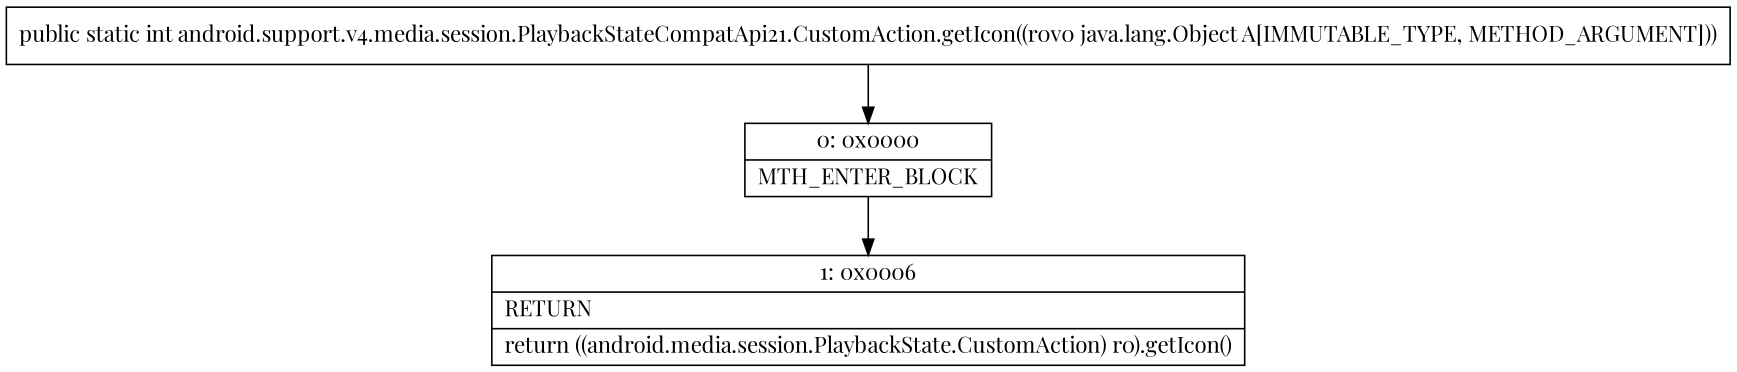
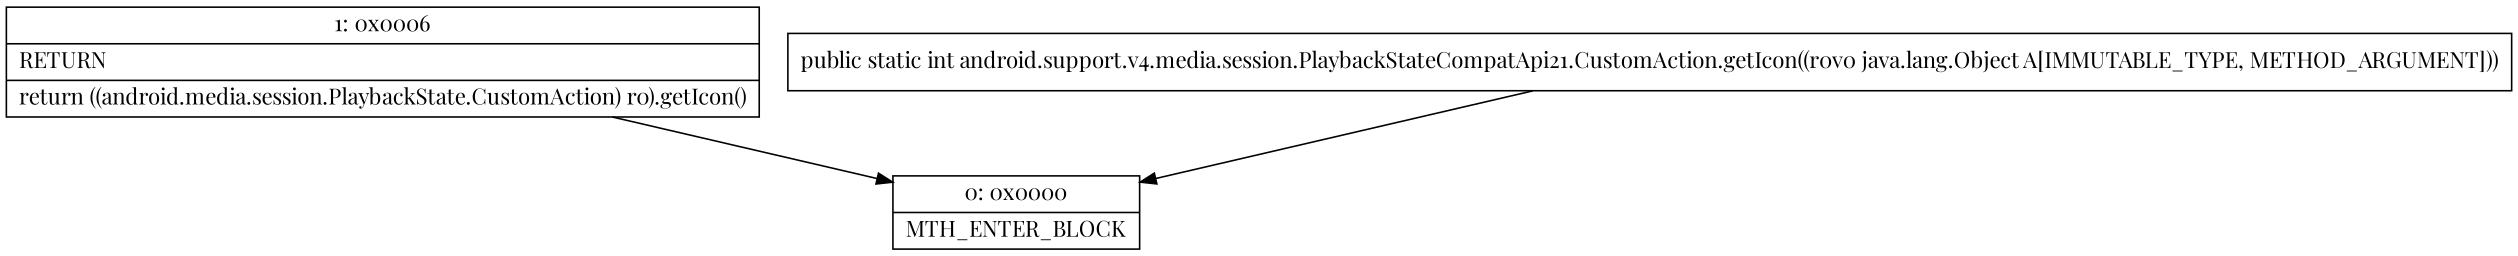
(868, 218) -> (745, 148)
